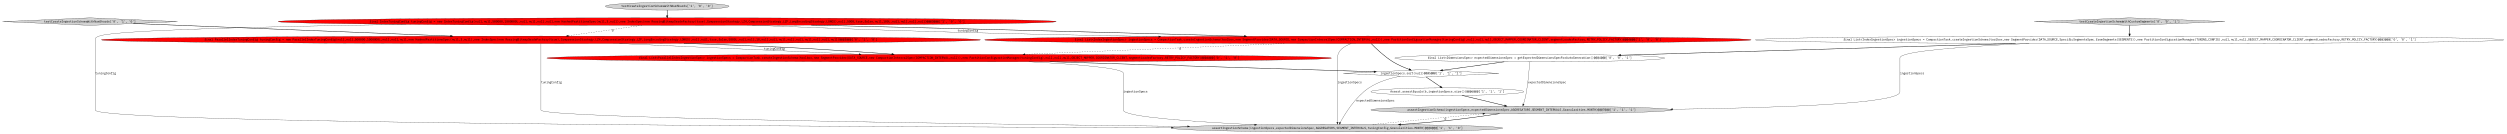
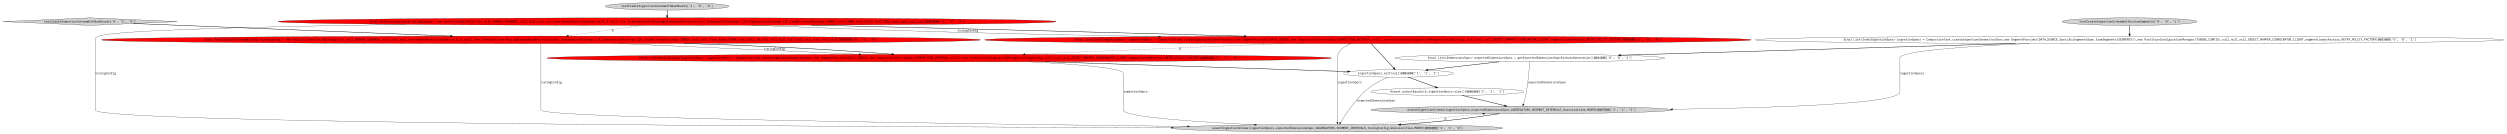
(2130, 22) -> (2130, 22)
(1421, 73) -> (1398, 73)
